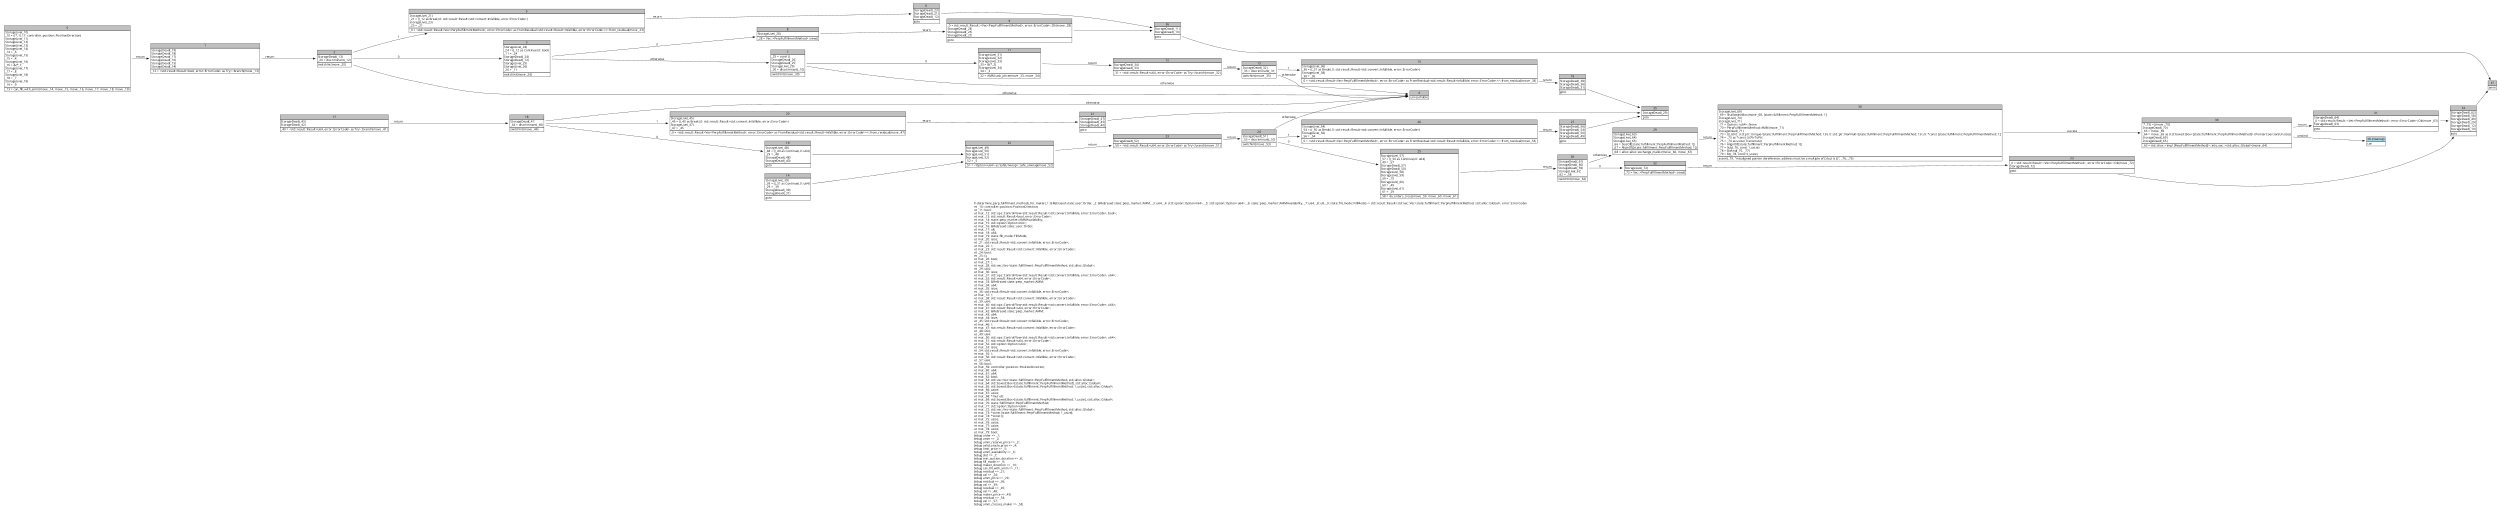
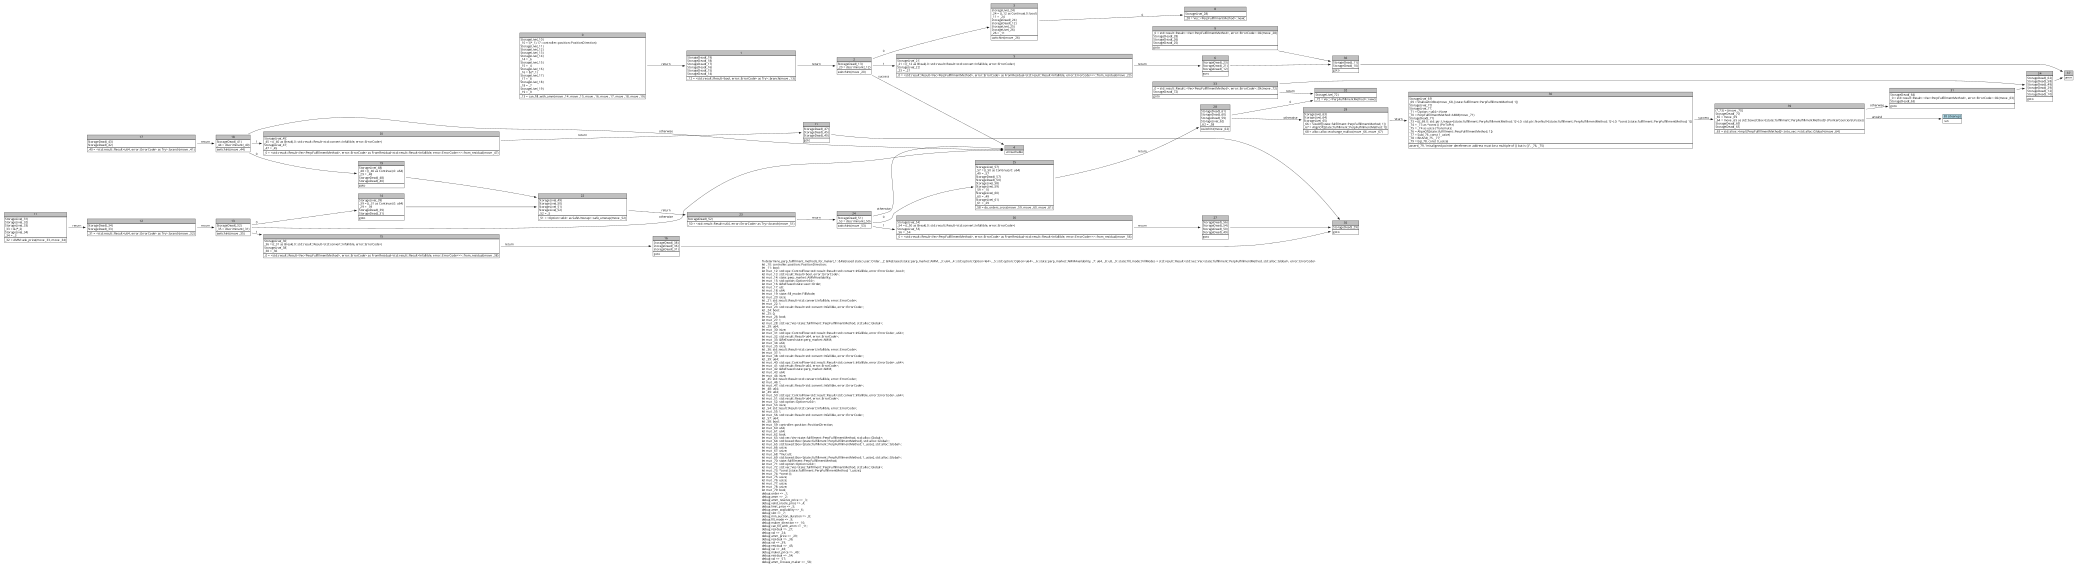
(882, 33) -> none
(788, 63) -> none
(1009, 93) -> (884, 77)
(2302, 125) -> (1877, 105)
(1846, 167) -> (1295, 93)
none -> (303, 218)
